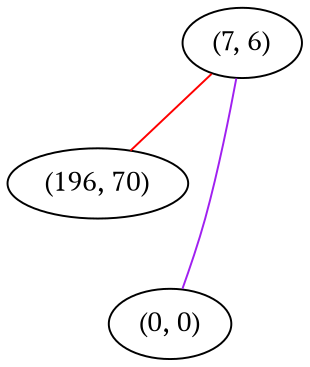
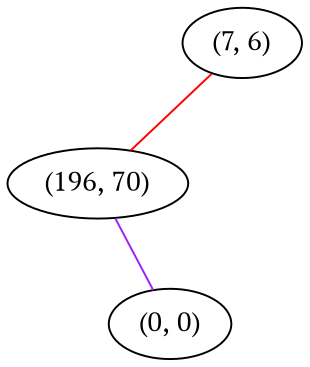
(214, 185) -> (134, 254)
